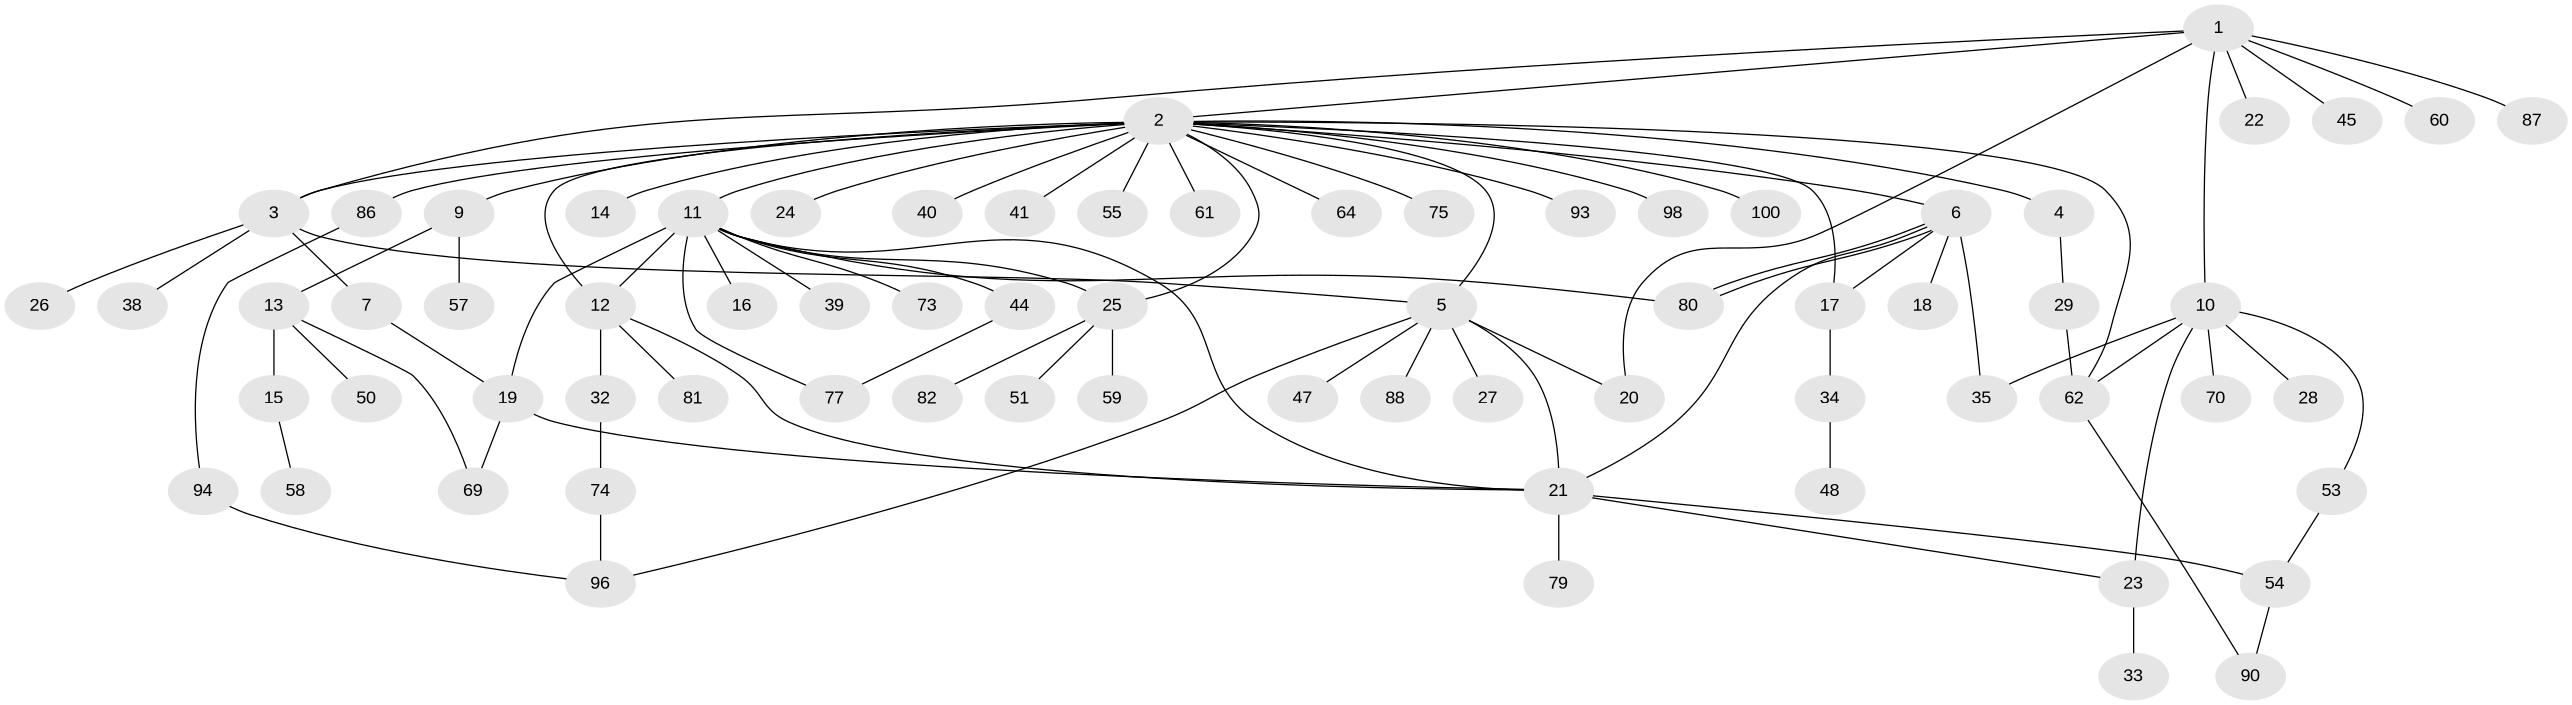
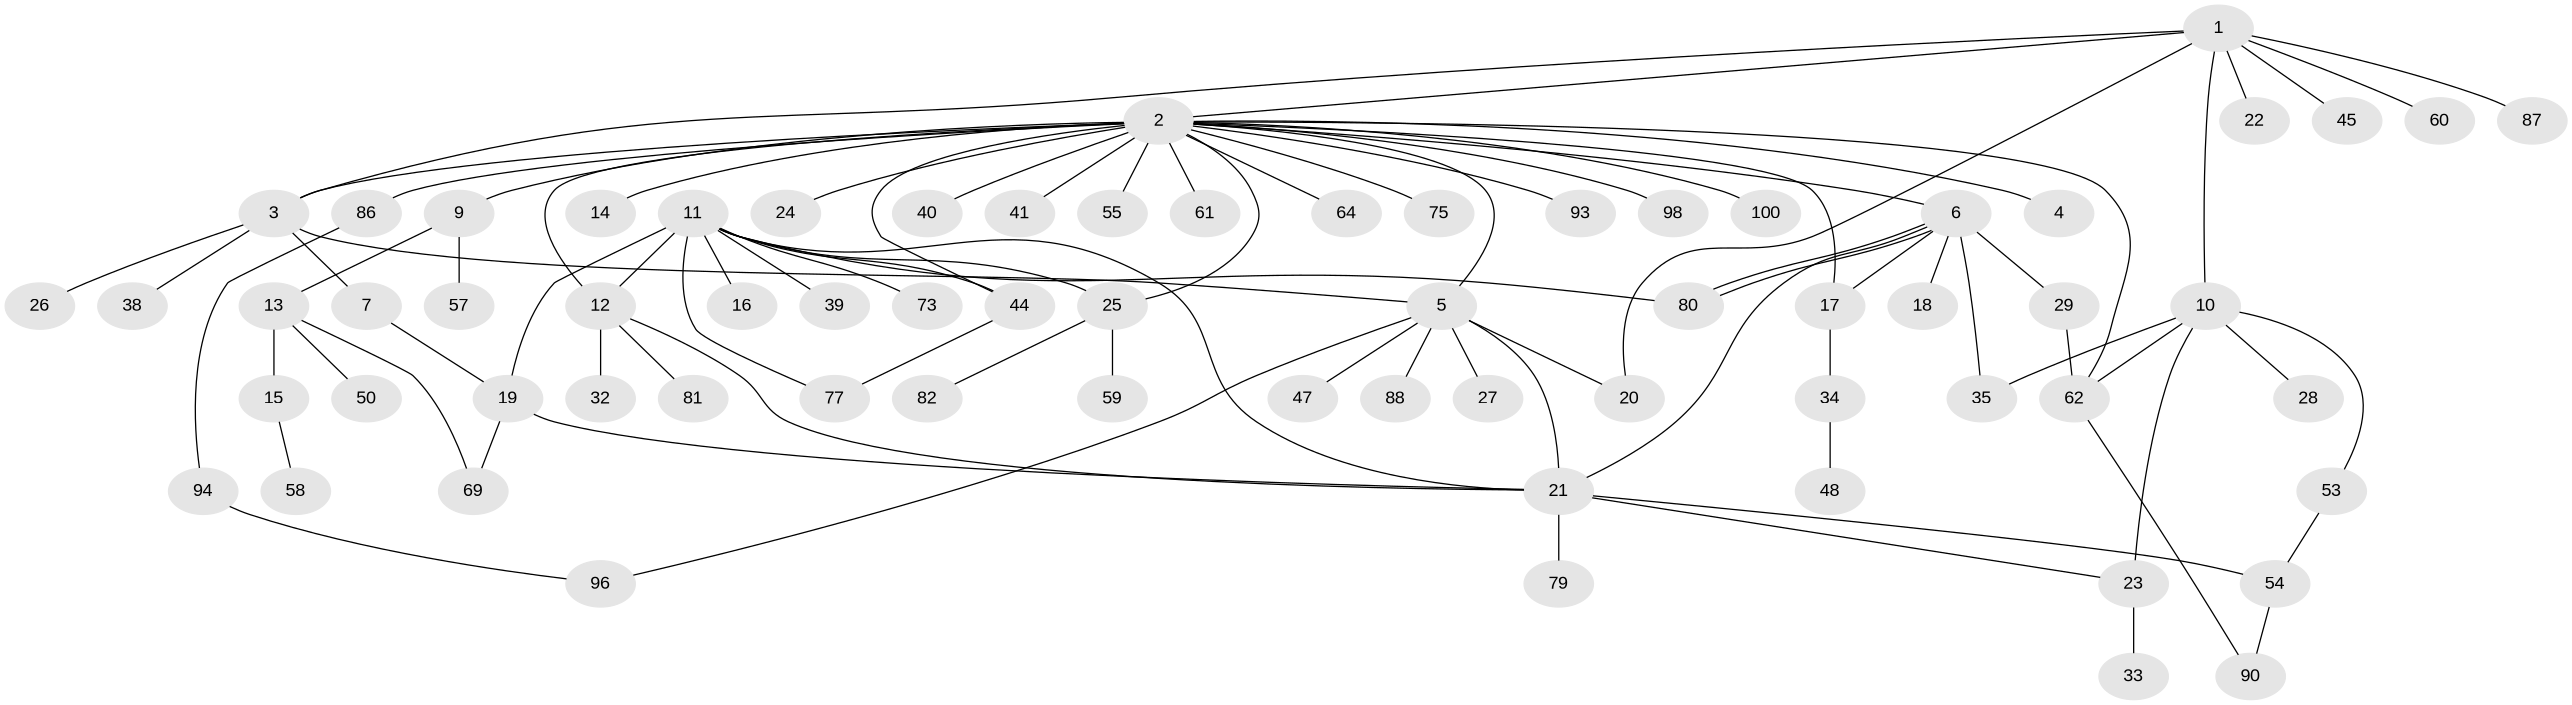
(920, 149) -> (887, 185)
(2062, 260) -> (2010, 260)
(1020, 399) -> none
(2216, 399) -> none
(601, 491) -> none
